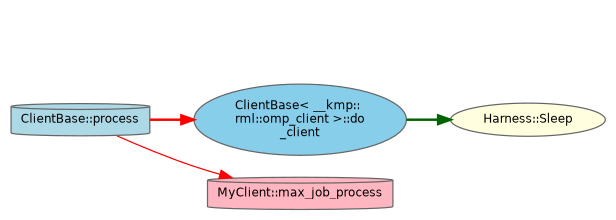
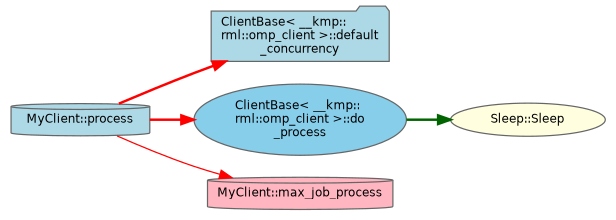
none -> (300, 36)
(80, 120) -> (80, 120)
(300, 120) -> (300, 120)
(528, 120) -> (528, 120)
